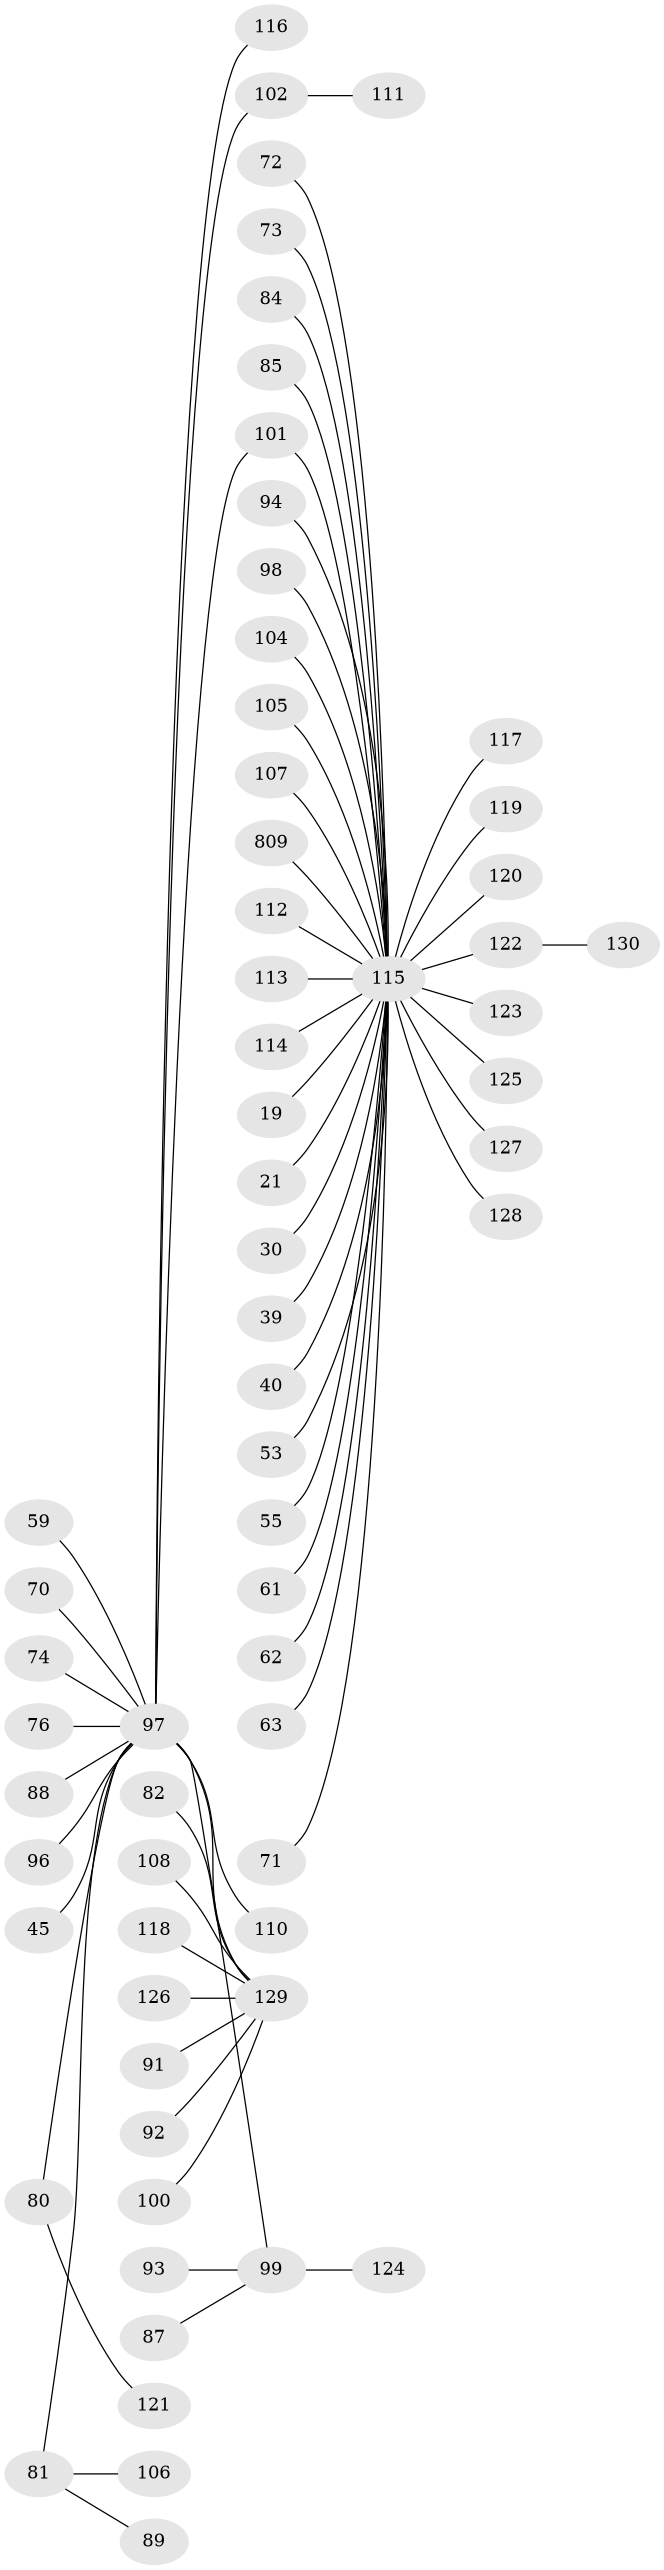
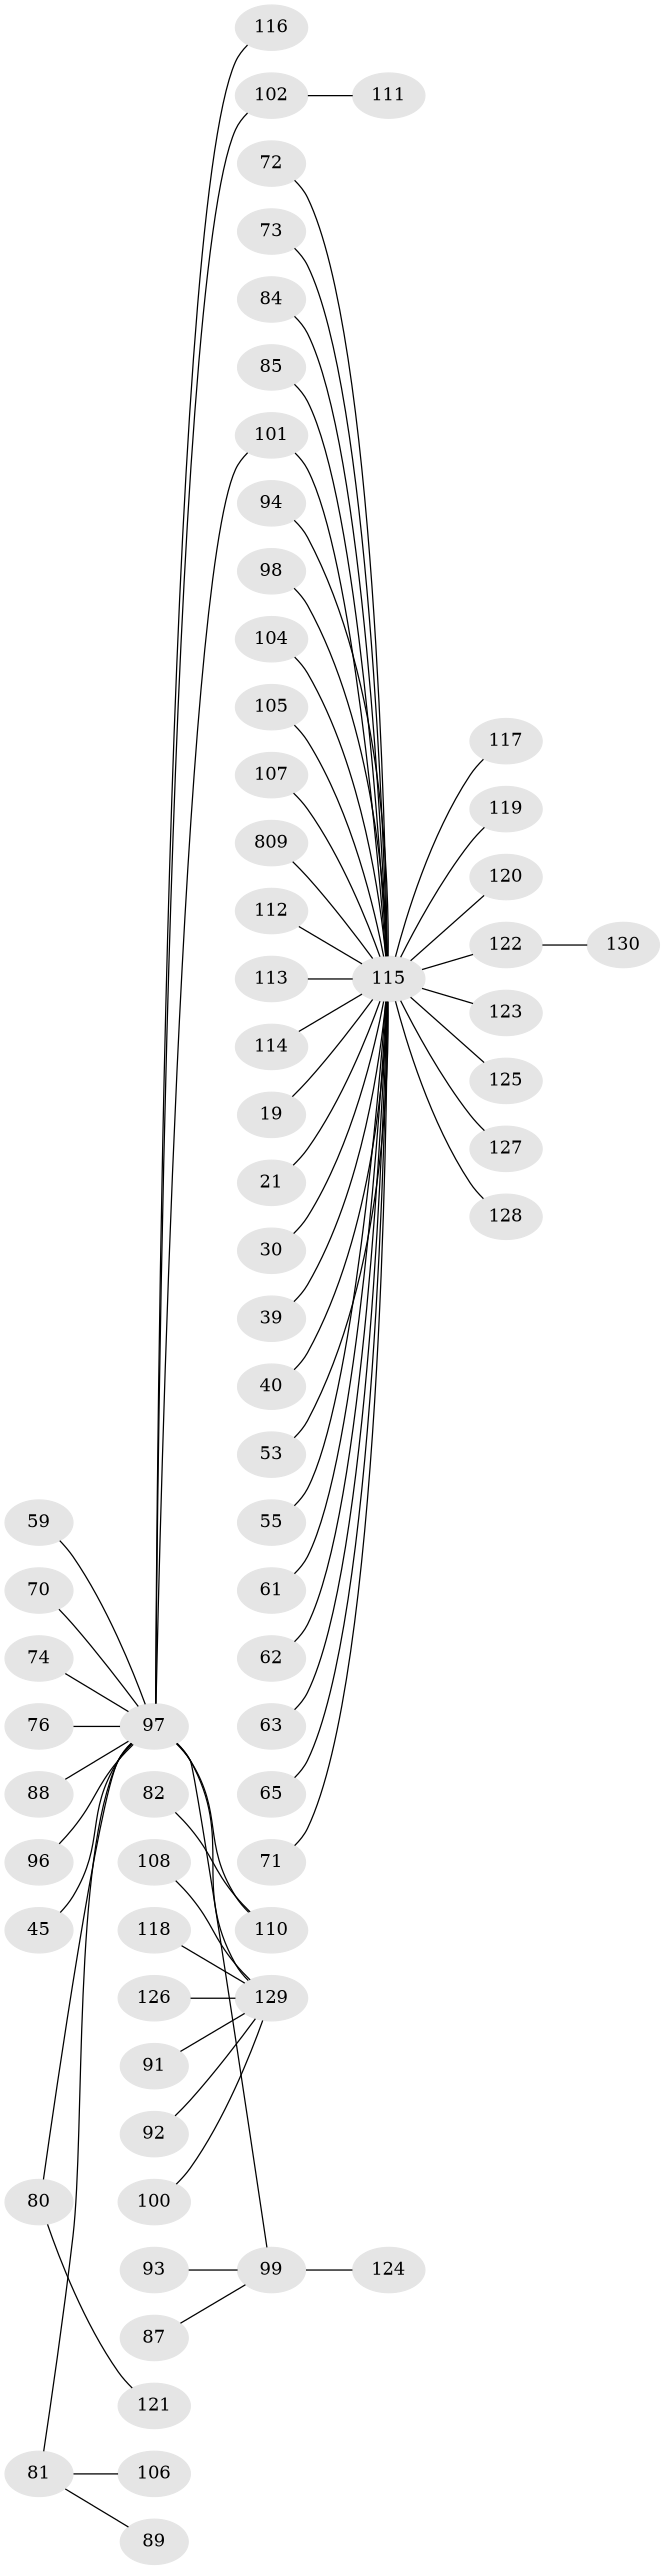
none -> (272, 1794)
(213, 1896) -> (196, 1836)
